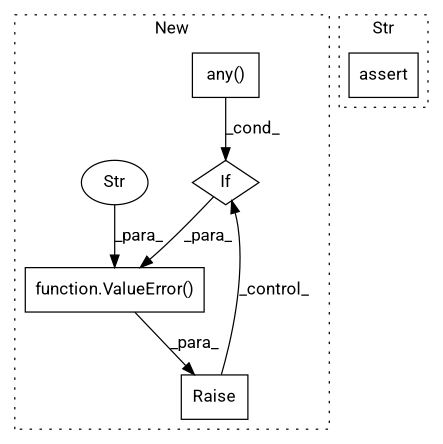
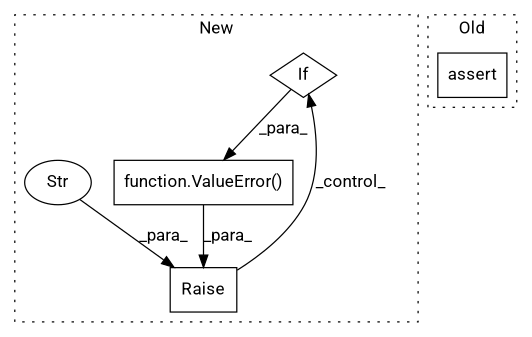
(384, 29) -> (472, 29)
(226, 75) -> none
(115, 230) -> (122, 230)
